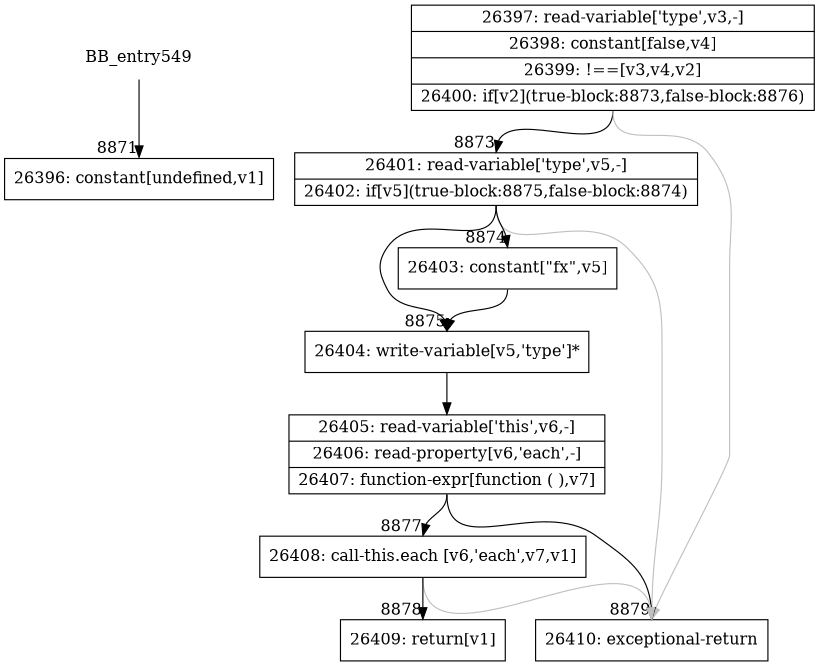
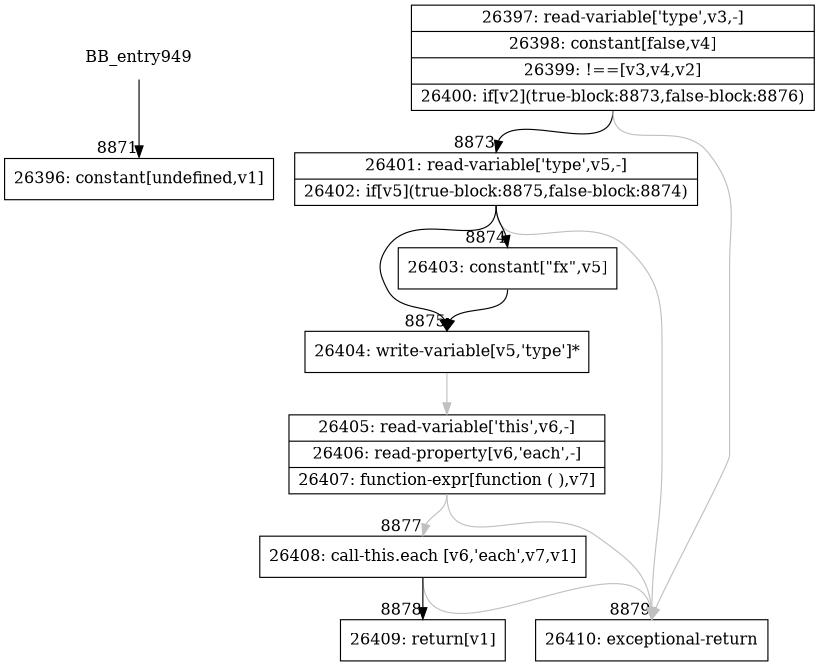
(139, 58) -> (139, 58)
(447, 388) -> (447, 388)
(439, 511) -> (439, 511)
(560, 523) -> (560, 523)
